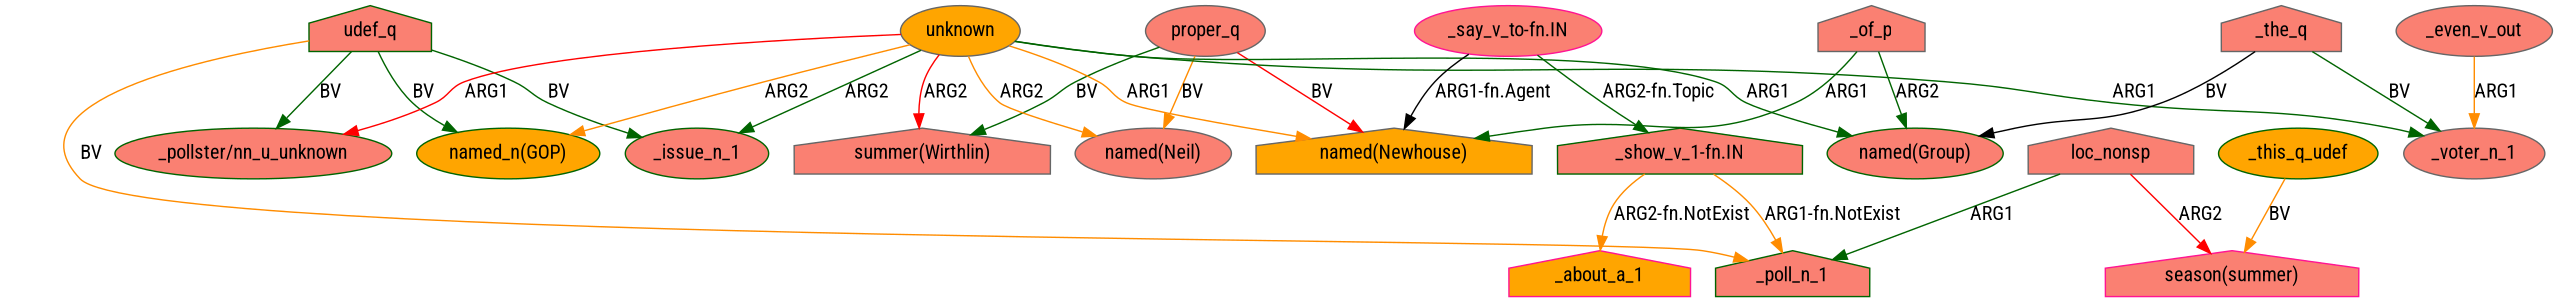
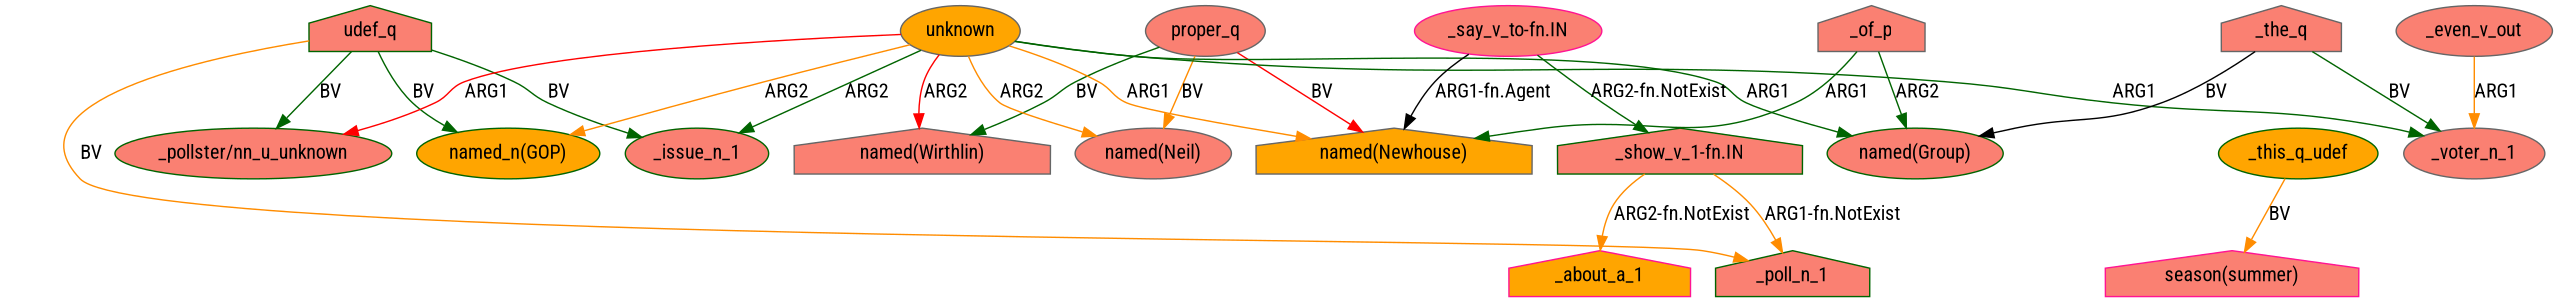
(1659, 92) -> (1659, 92)
(922, 154) -> (922, 154)
(2111, 154) -> none
